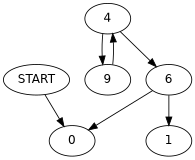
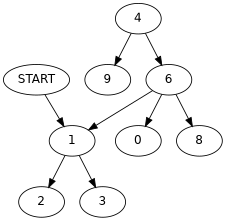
(113, 53) -> none
(52, 107) -> (52, 107)
none -> (199, 141)
none -> (42, 202)
none -> (103, 202)
